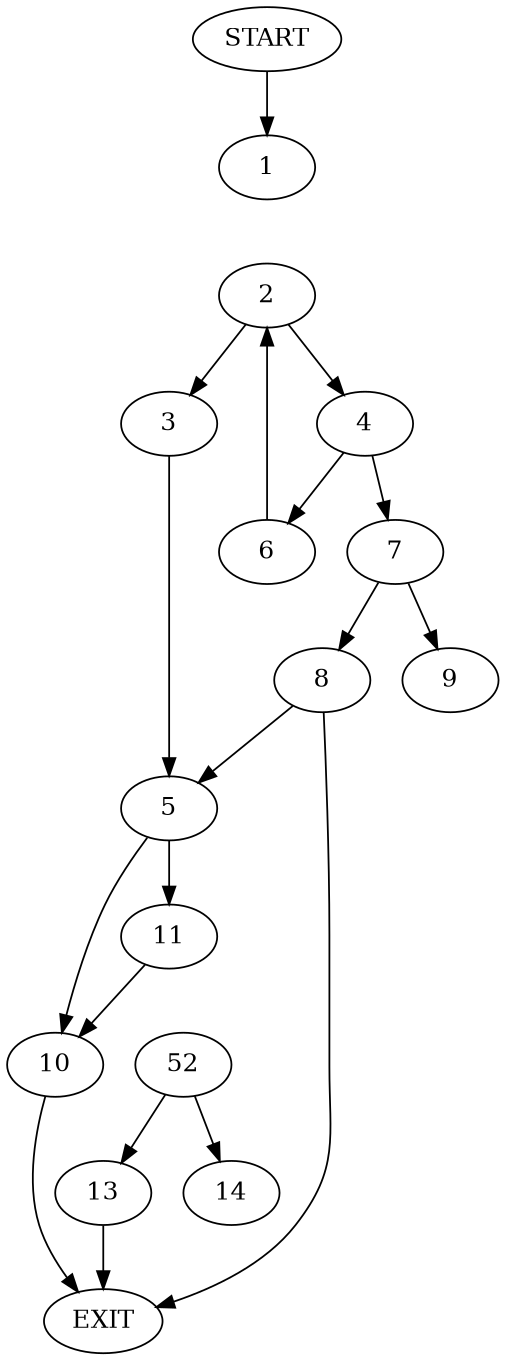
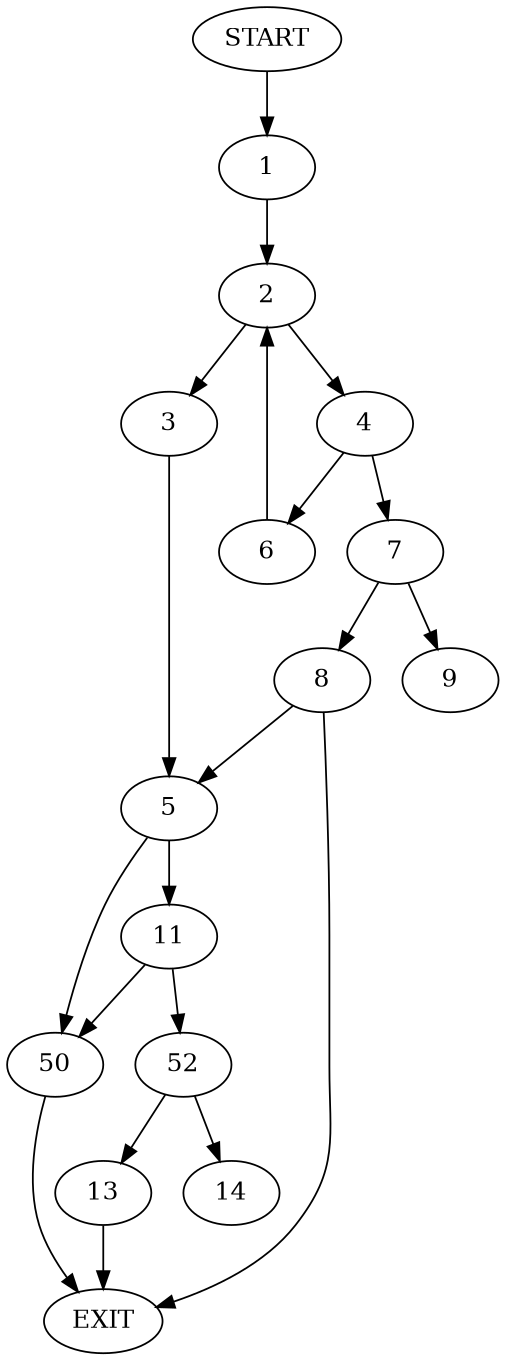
none -> (267, 223)
none -> (175, 992)
(55, 1065) -> (55, 1065)
